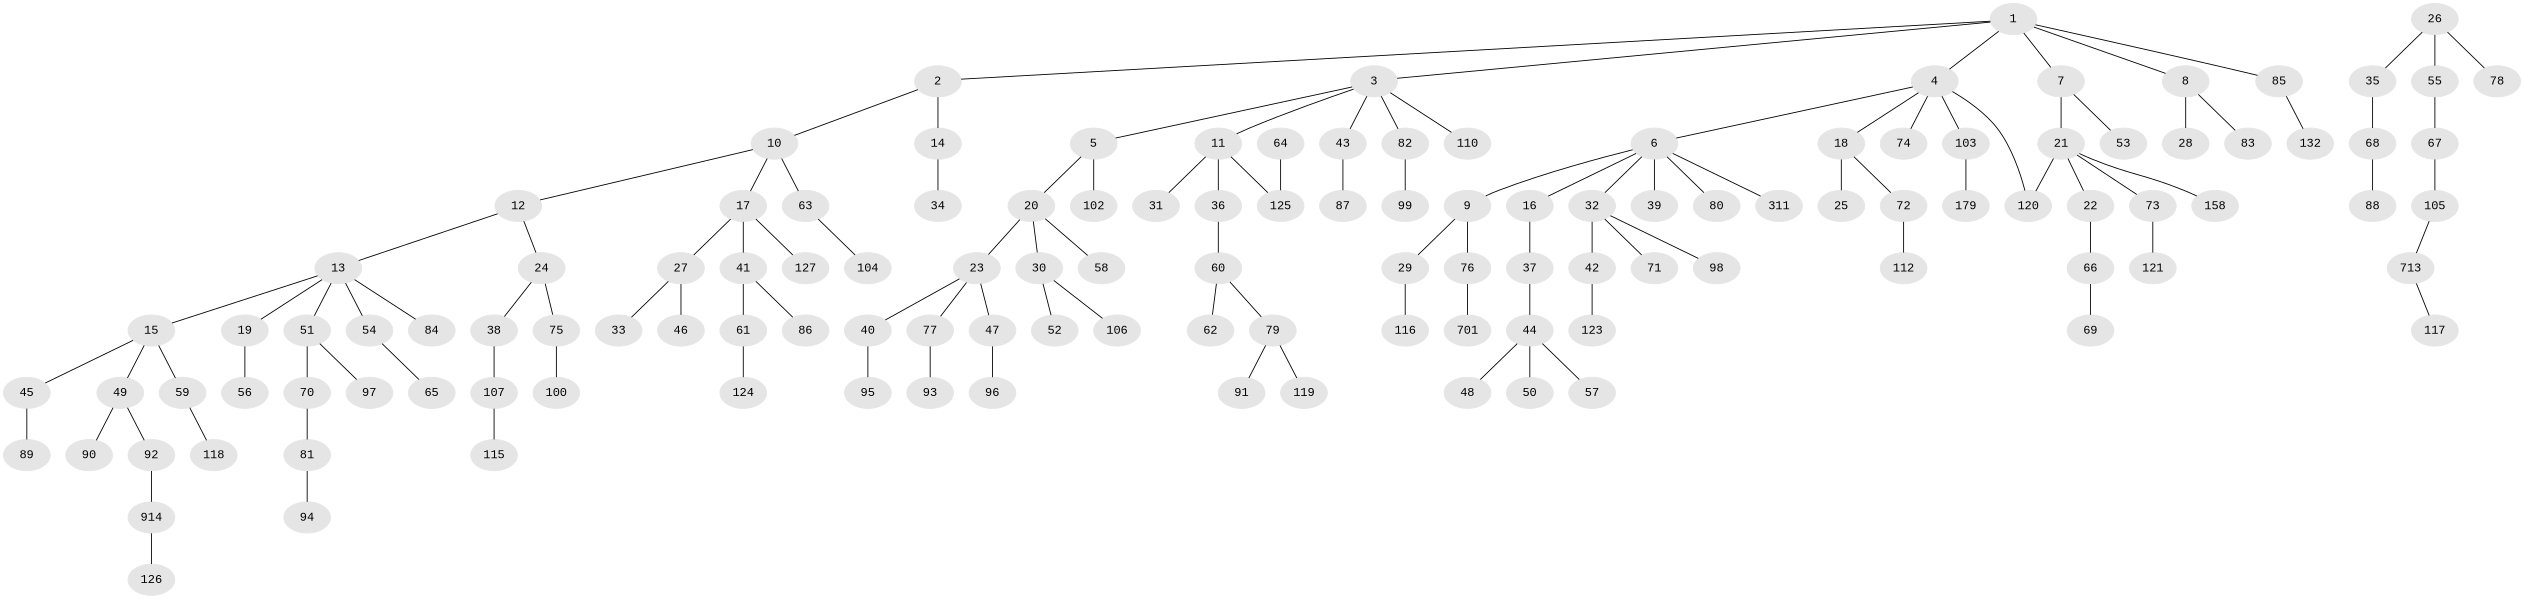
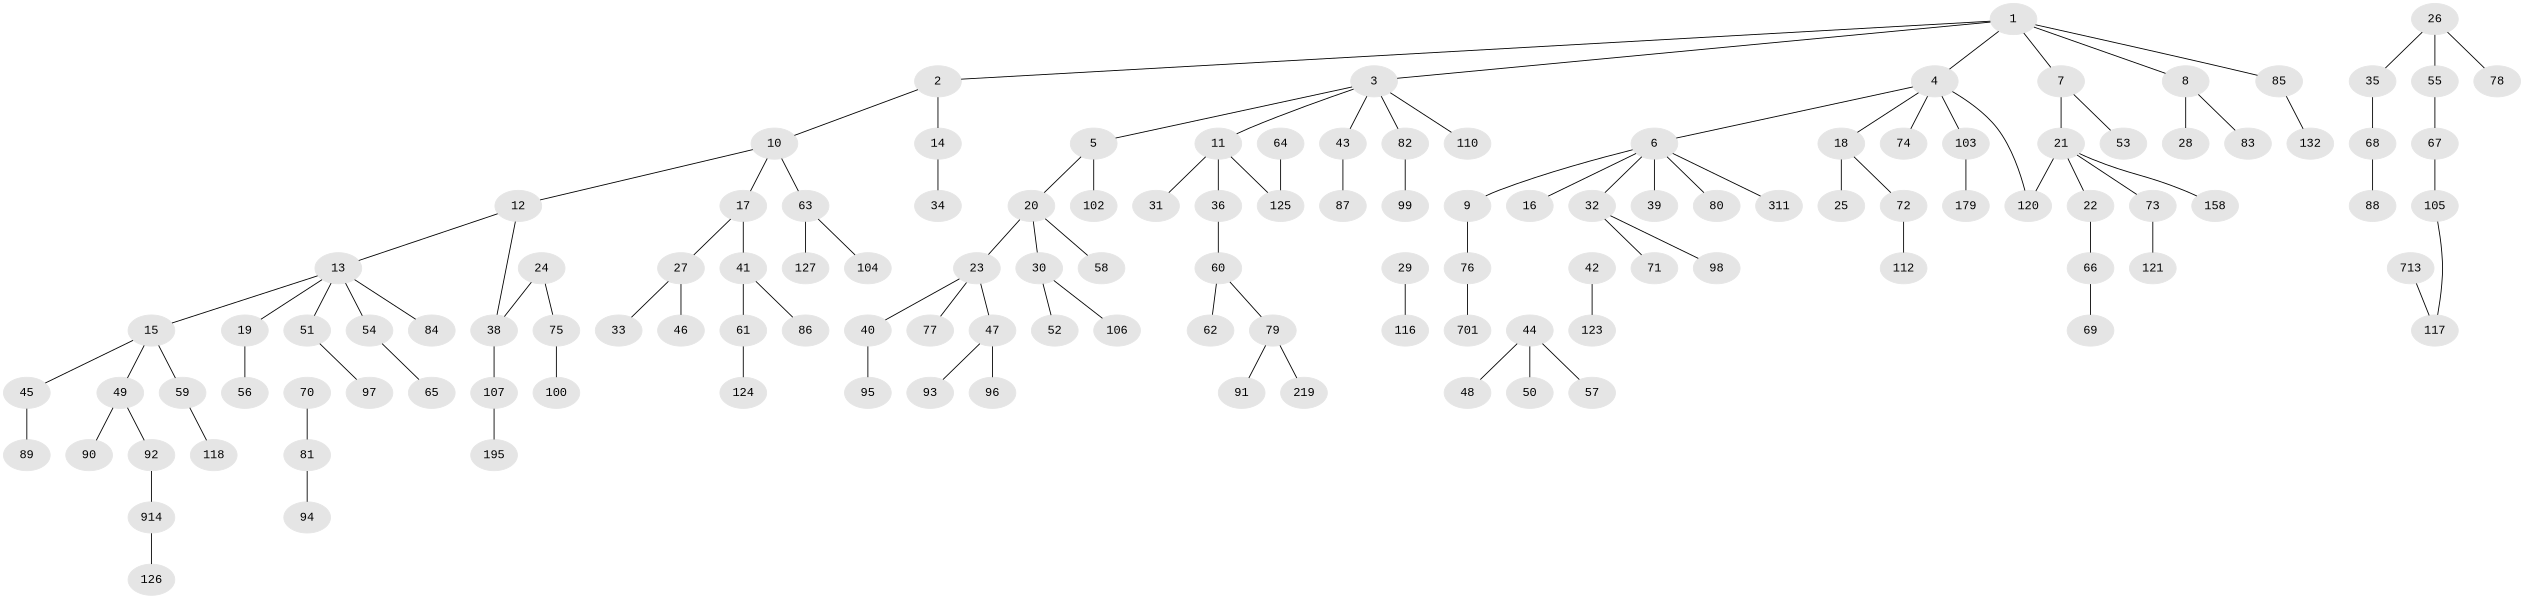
(530, 237) -> (506, 268)
(774, 237) -> (806, 237)
(1436, 237) -> none
(1592, 237) -> none
(2423, 237) -> (2443, 268)
(1530, 268) -> none
(307, 362) -> none
(930, 362) -> (961, 362)
(1304, 393) -> (1304, 393)
(494, 455) -> (494, 455)
